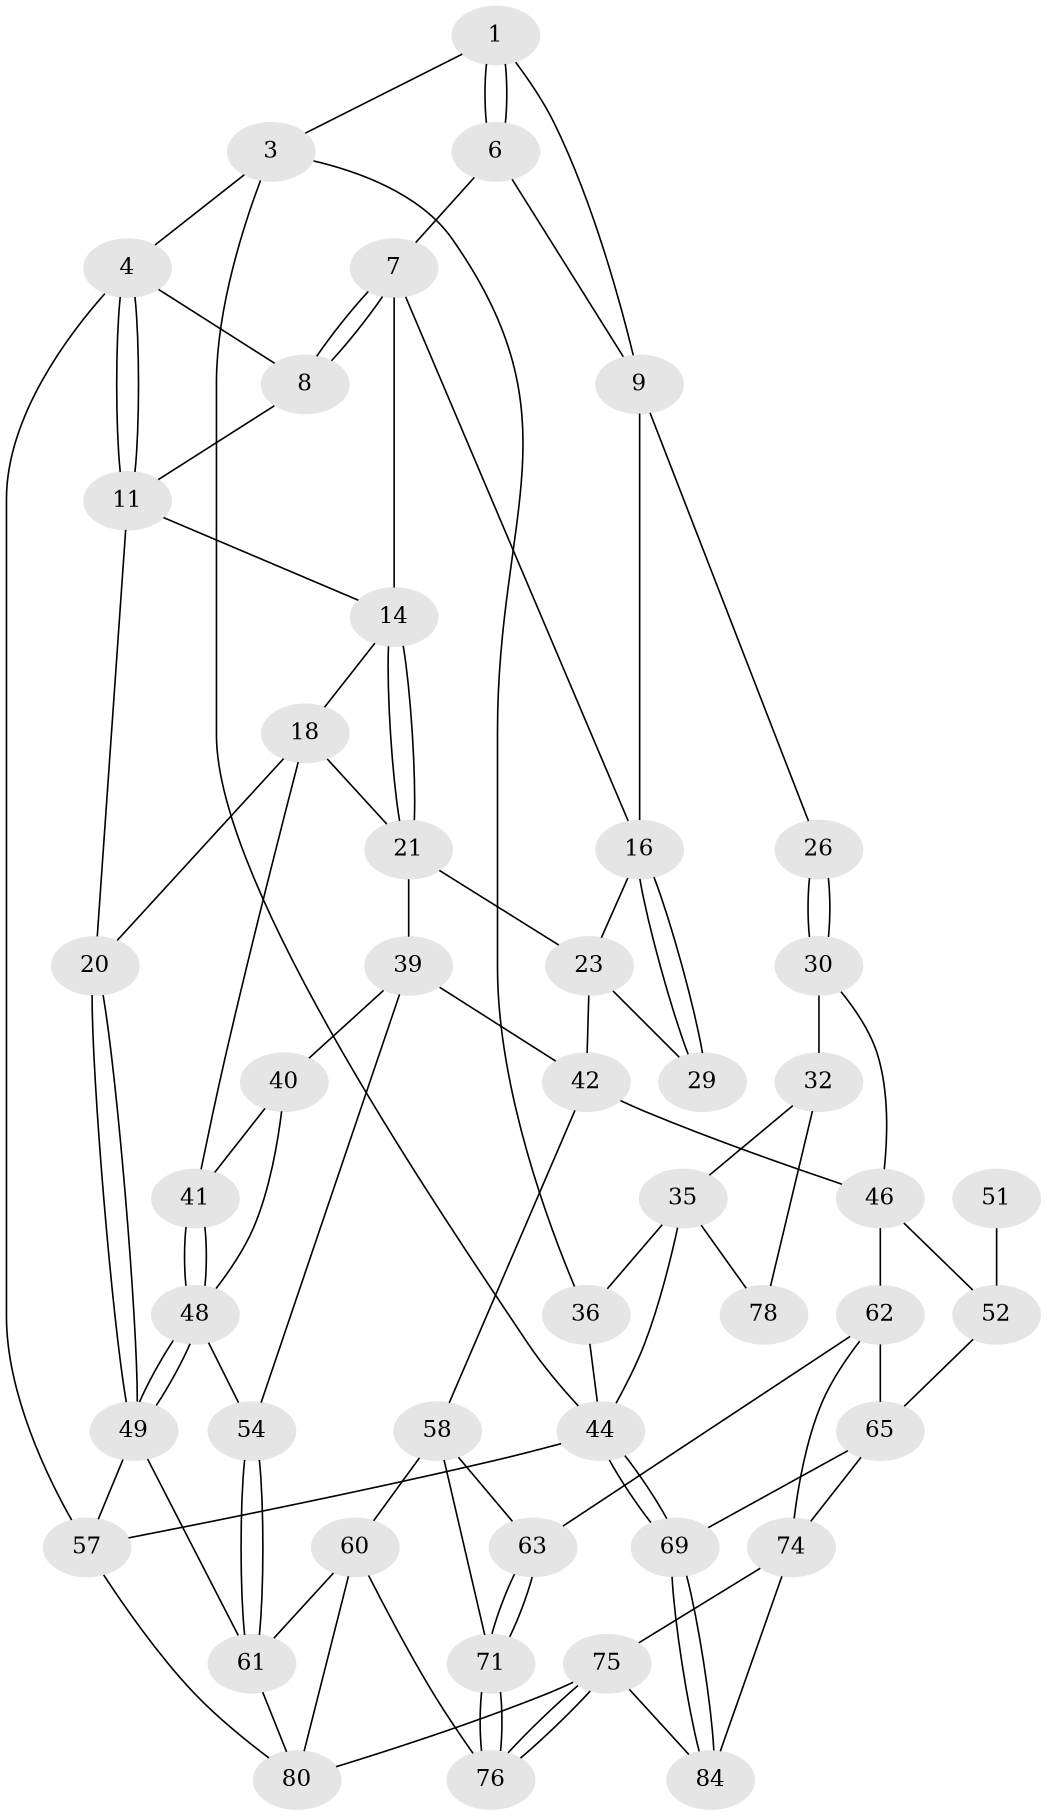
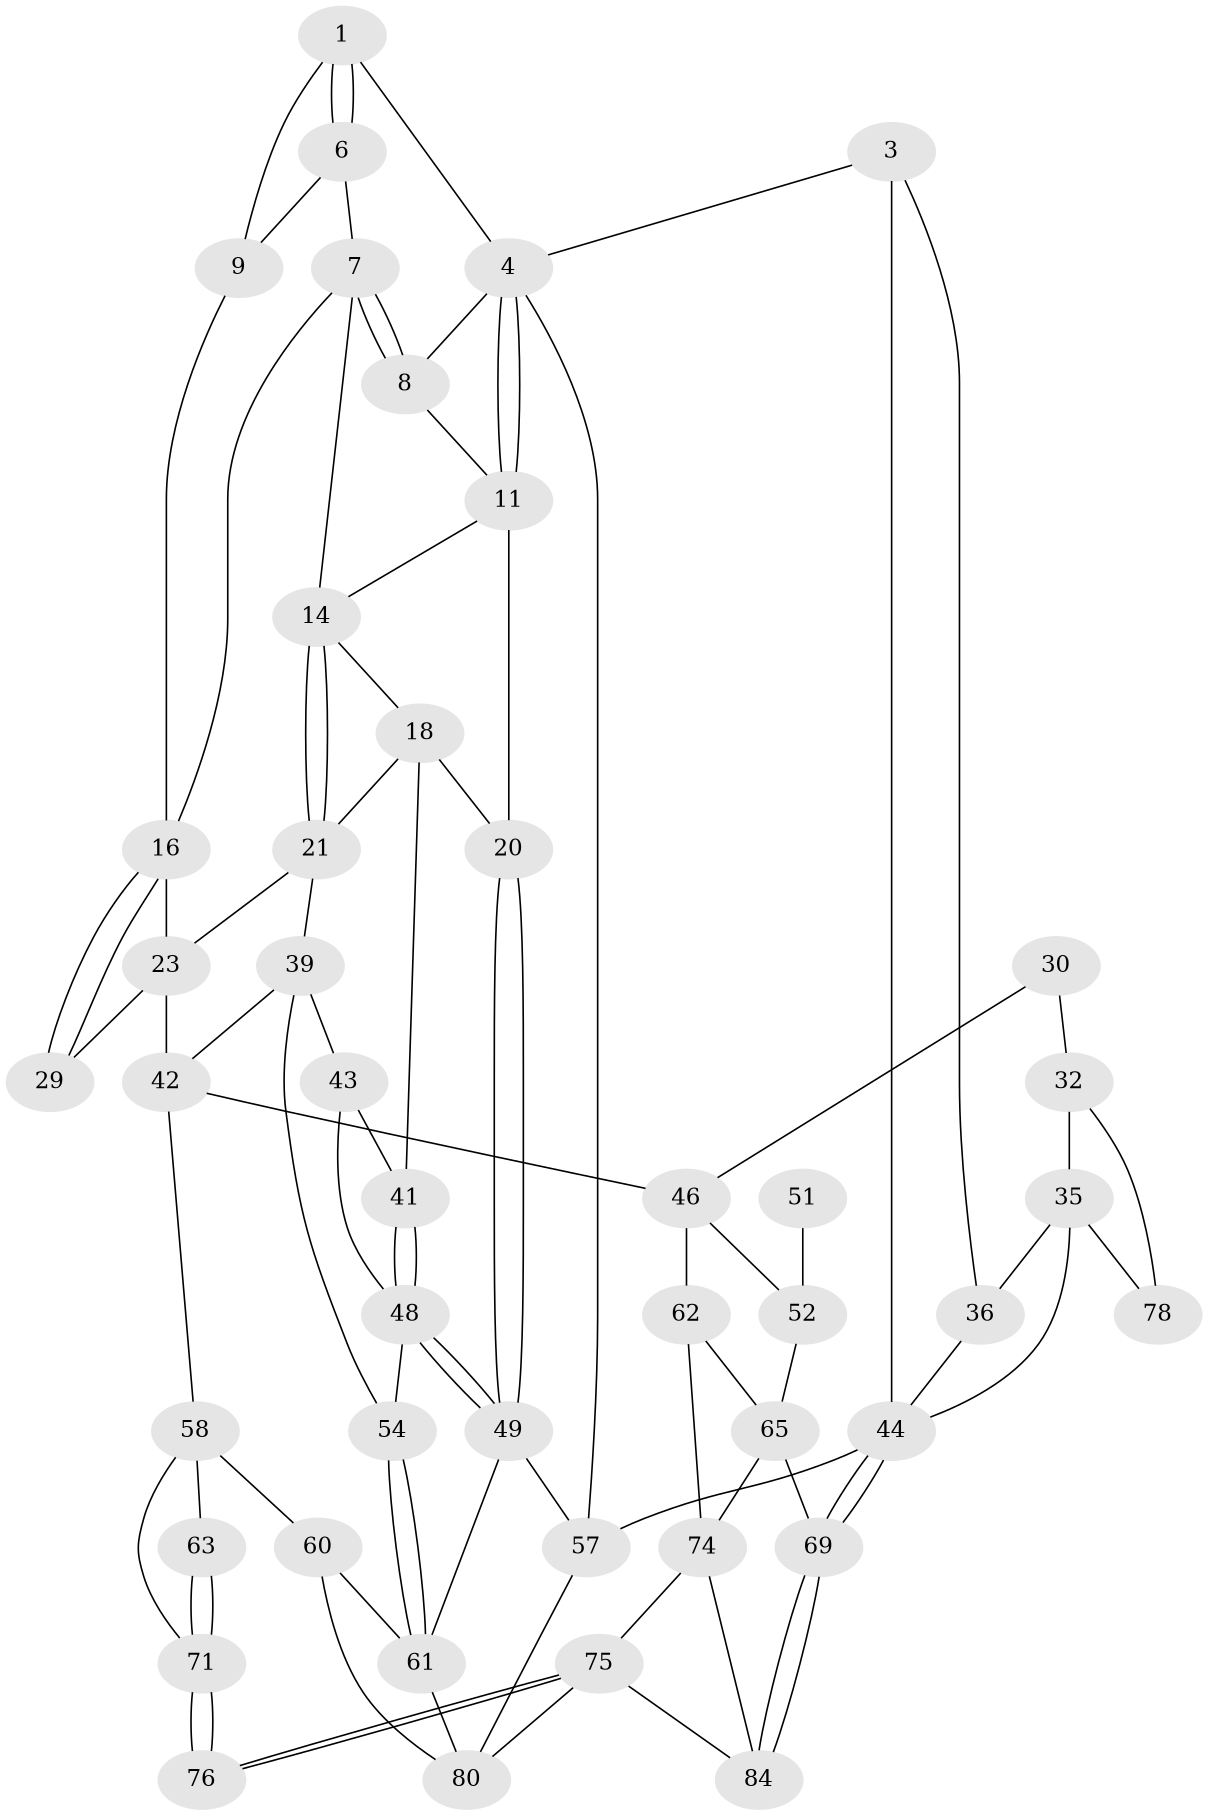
(384, 94) -> (426, 152)
(819, 850) -> none
(284, 1082) -> (344, 1082)
(707, 1431) -> none
(417, 1666) -> none
